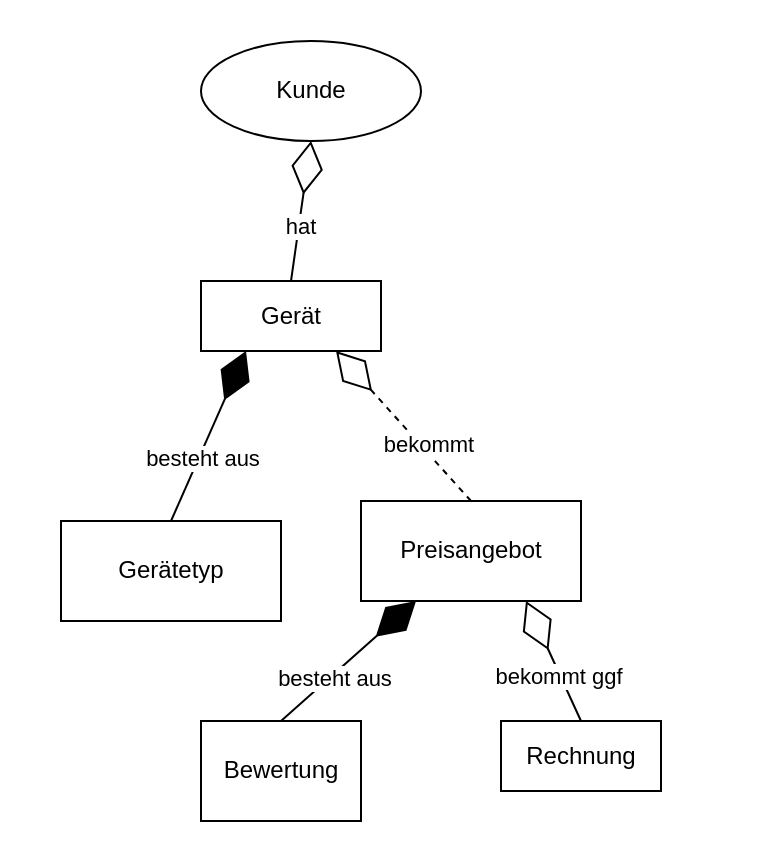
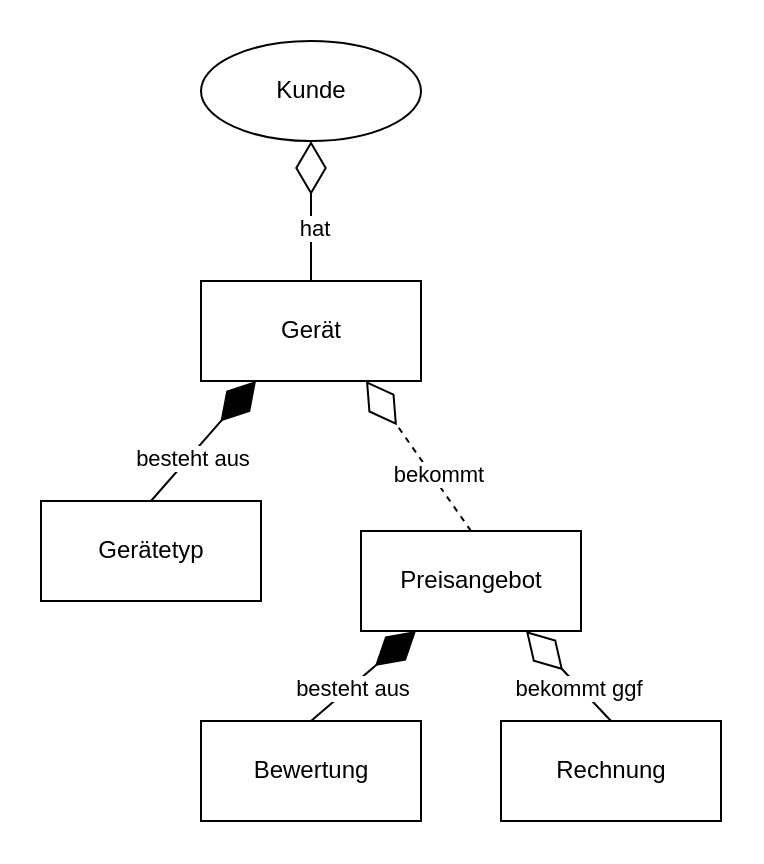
(291, 316) -> (311, 331)
(471, 551) -> (471, 581)
(171, 571) -> (151, 551)
(581, 756) -> (611, 771)
(281, 771) -> (311, 771)
